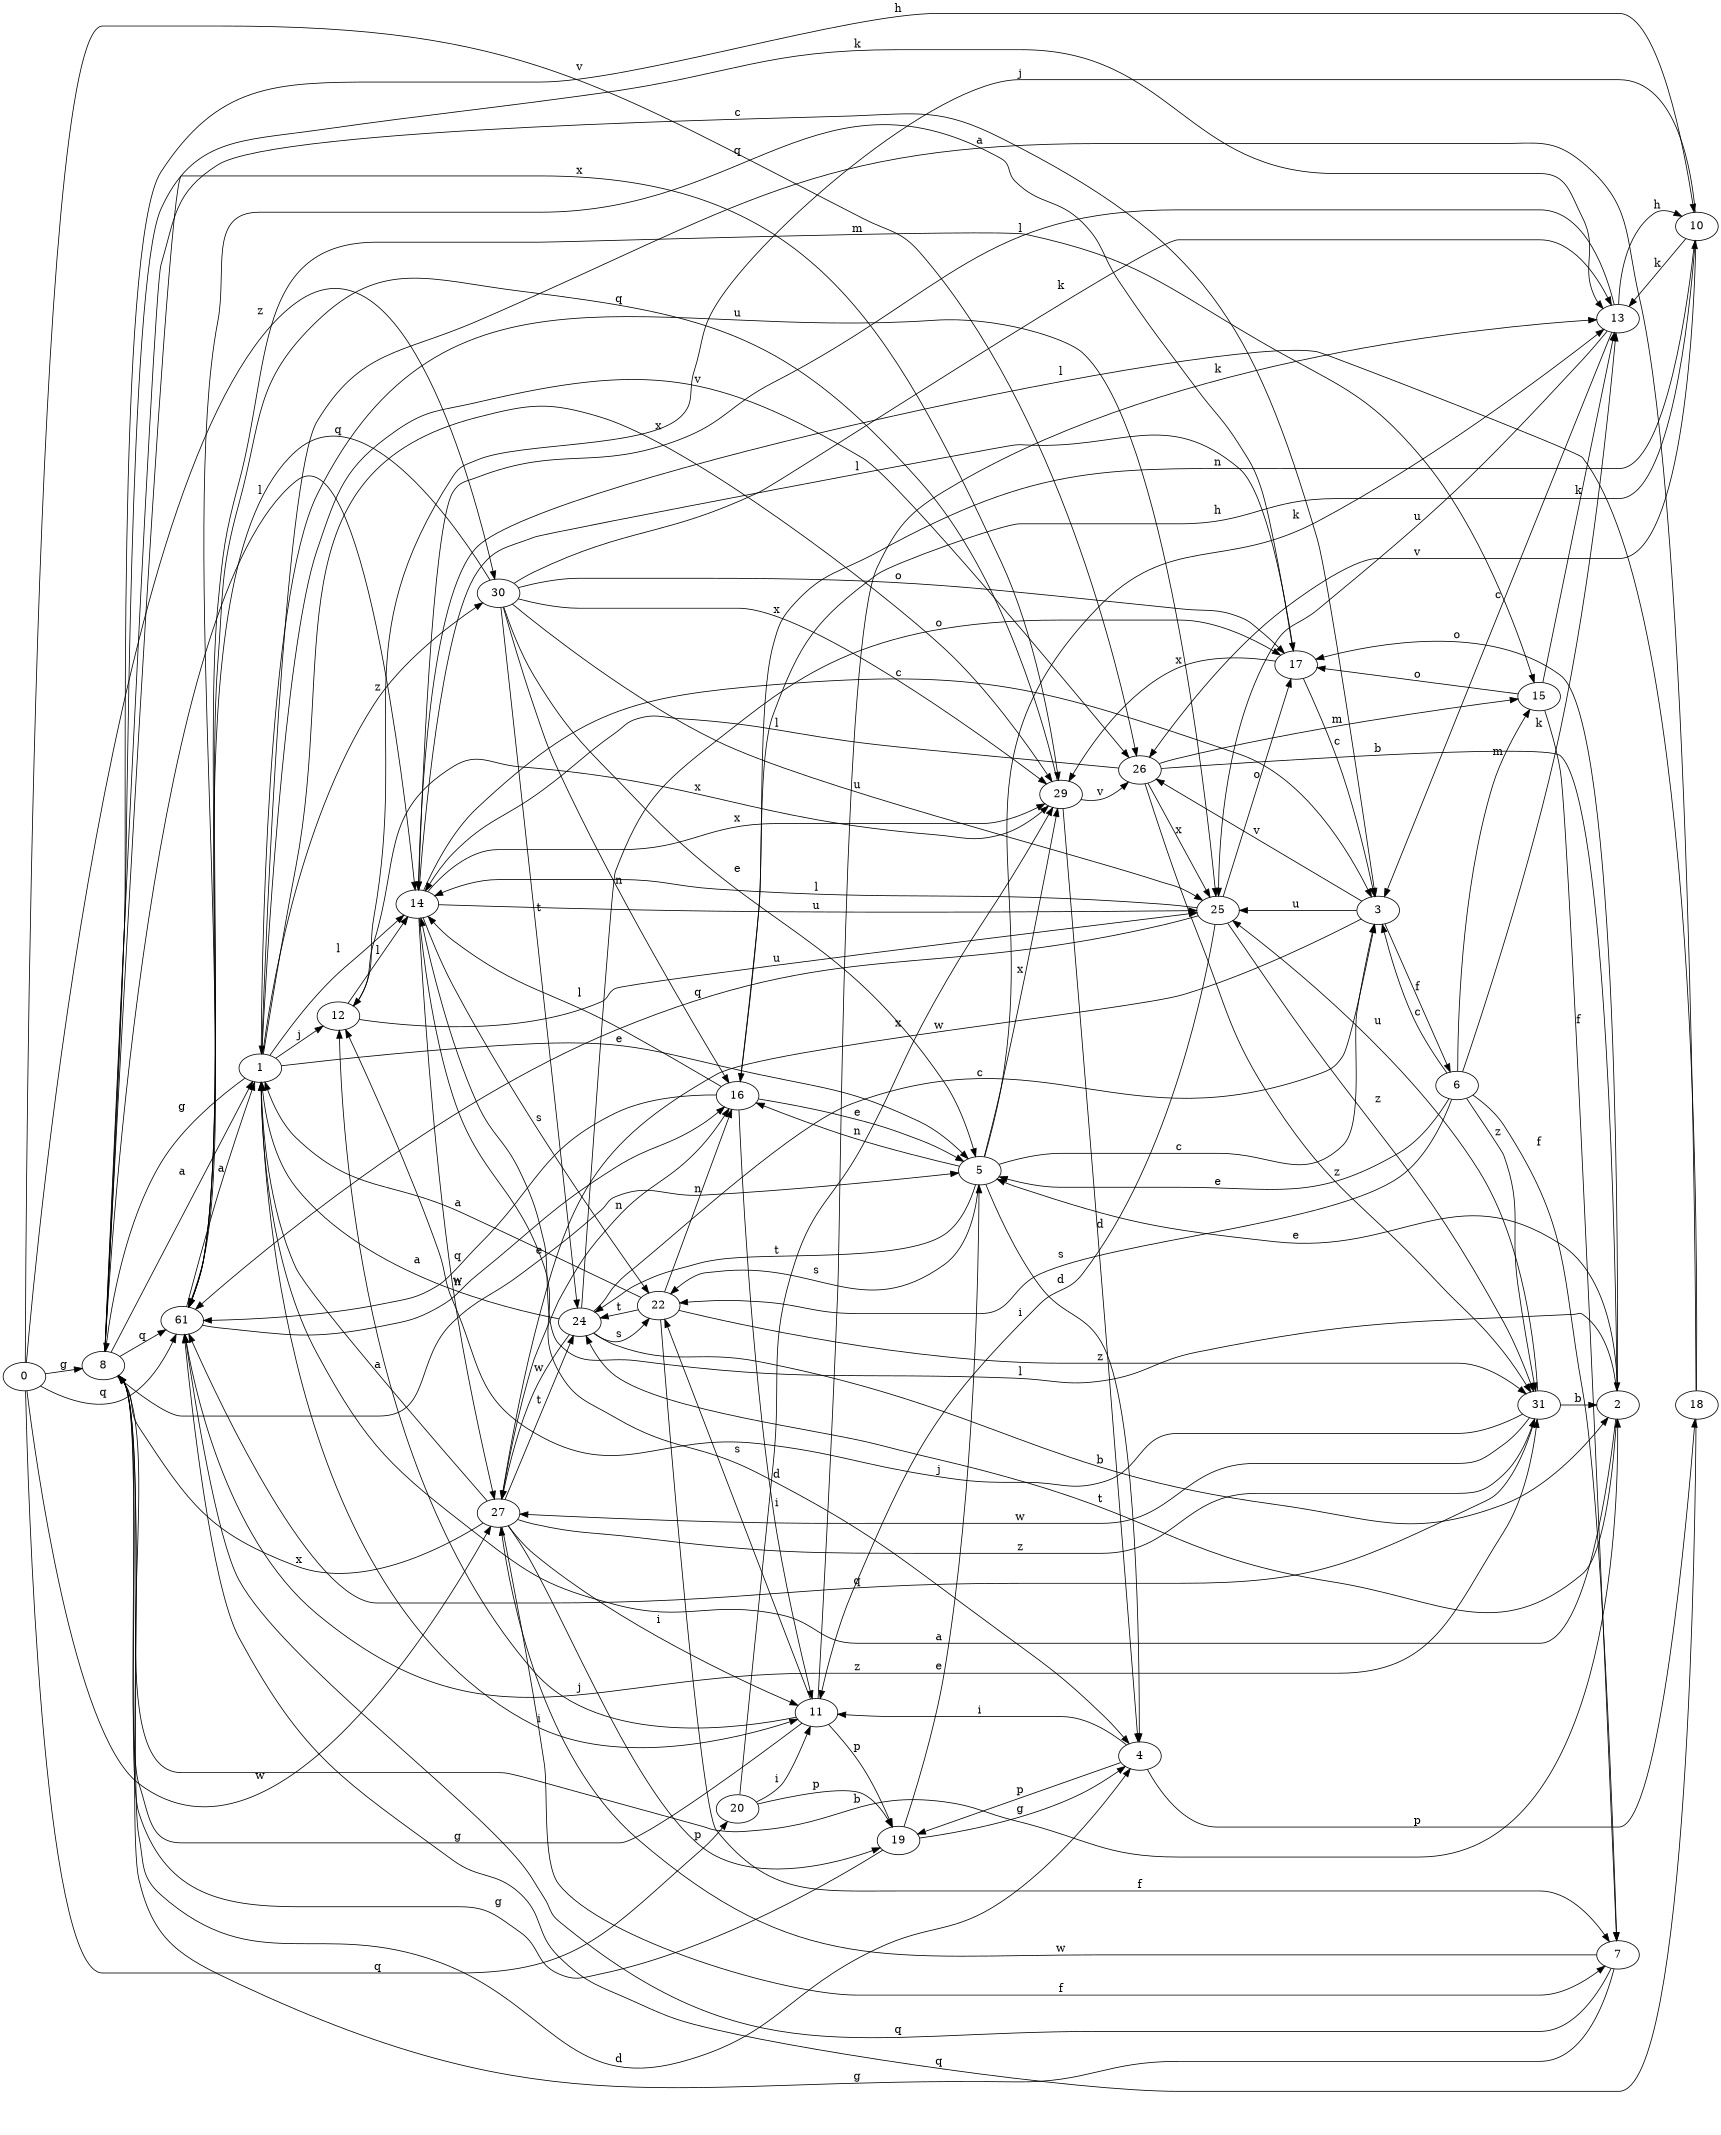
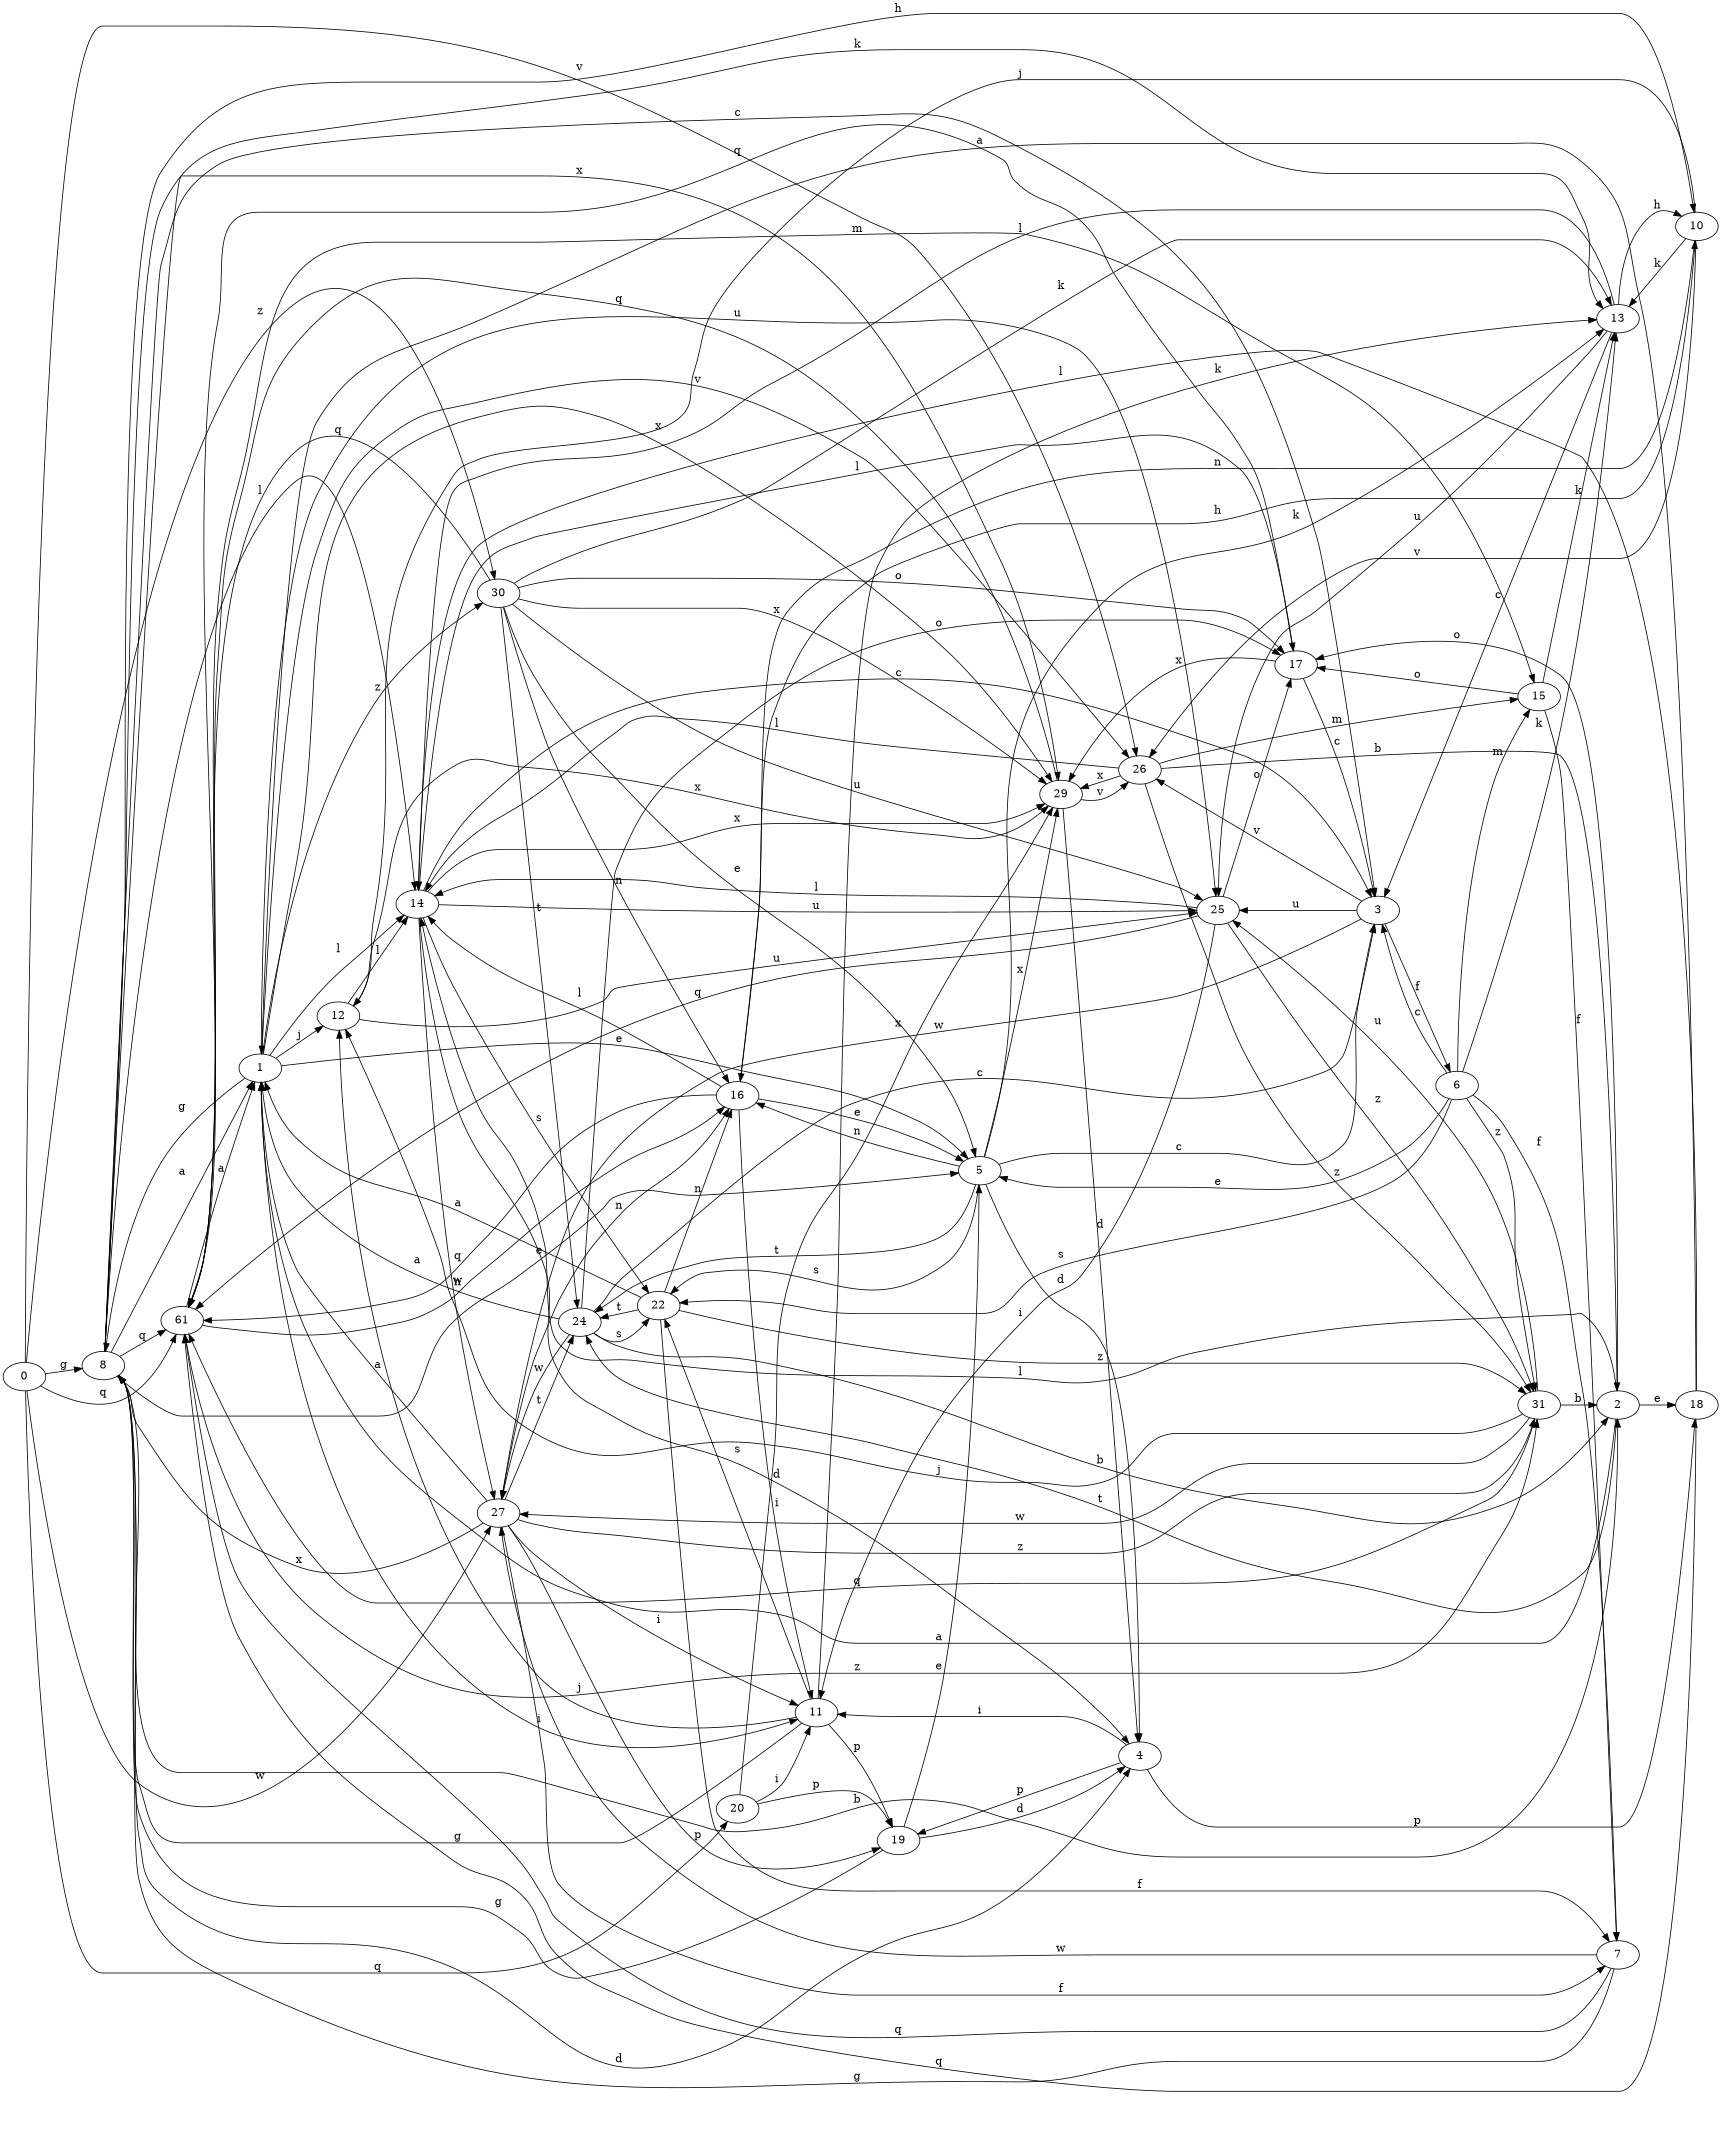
(1177, 836) -> (1104, 781)
(1364, 1237) -> (1653, 1405)
(1020, 1809) -> (1020, 1809)
